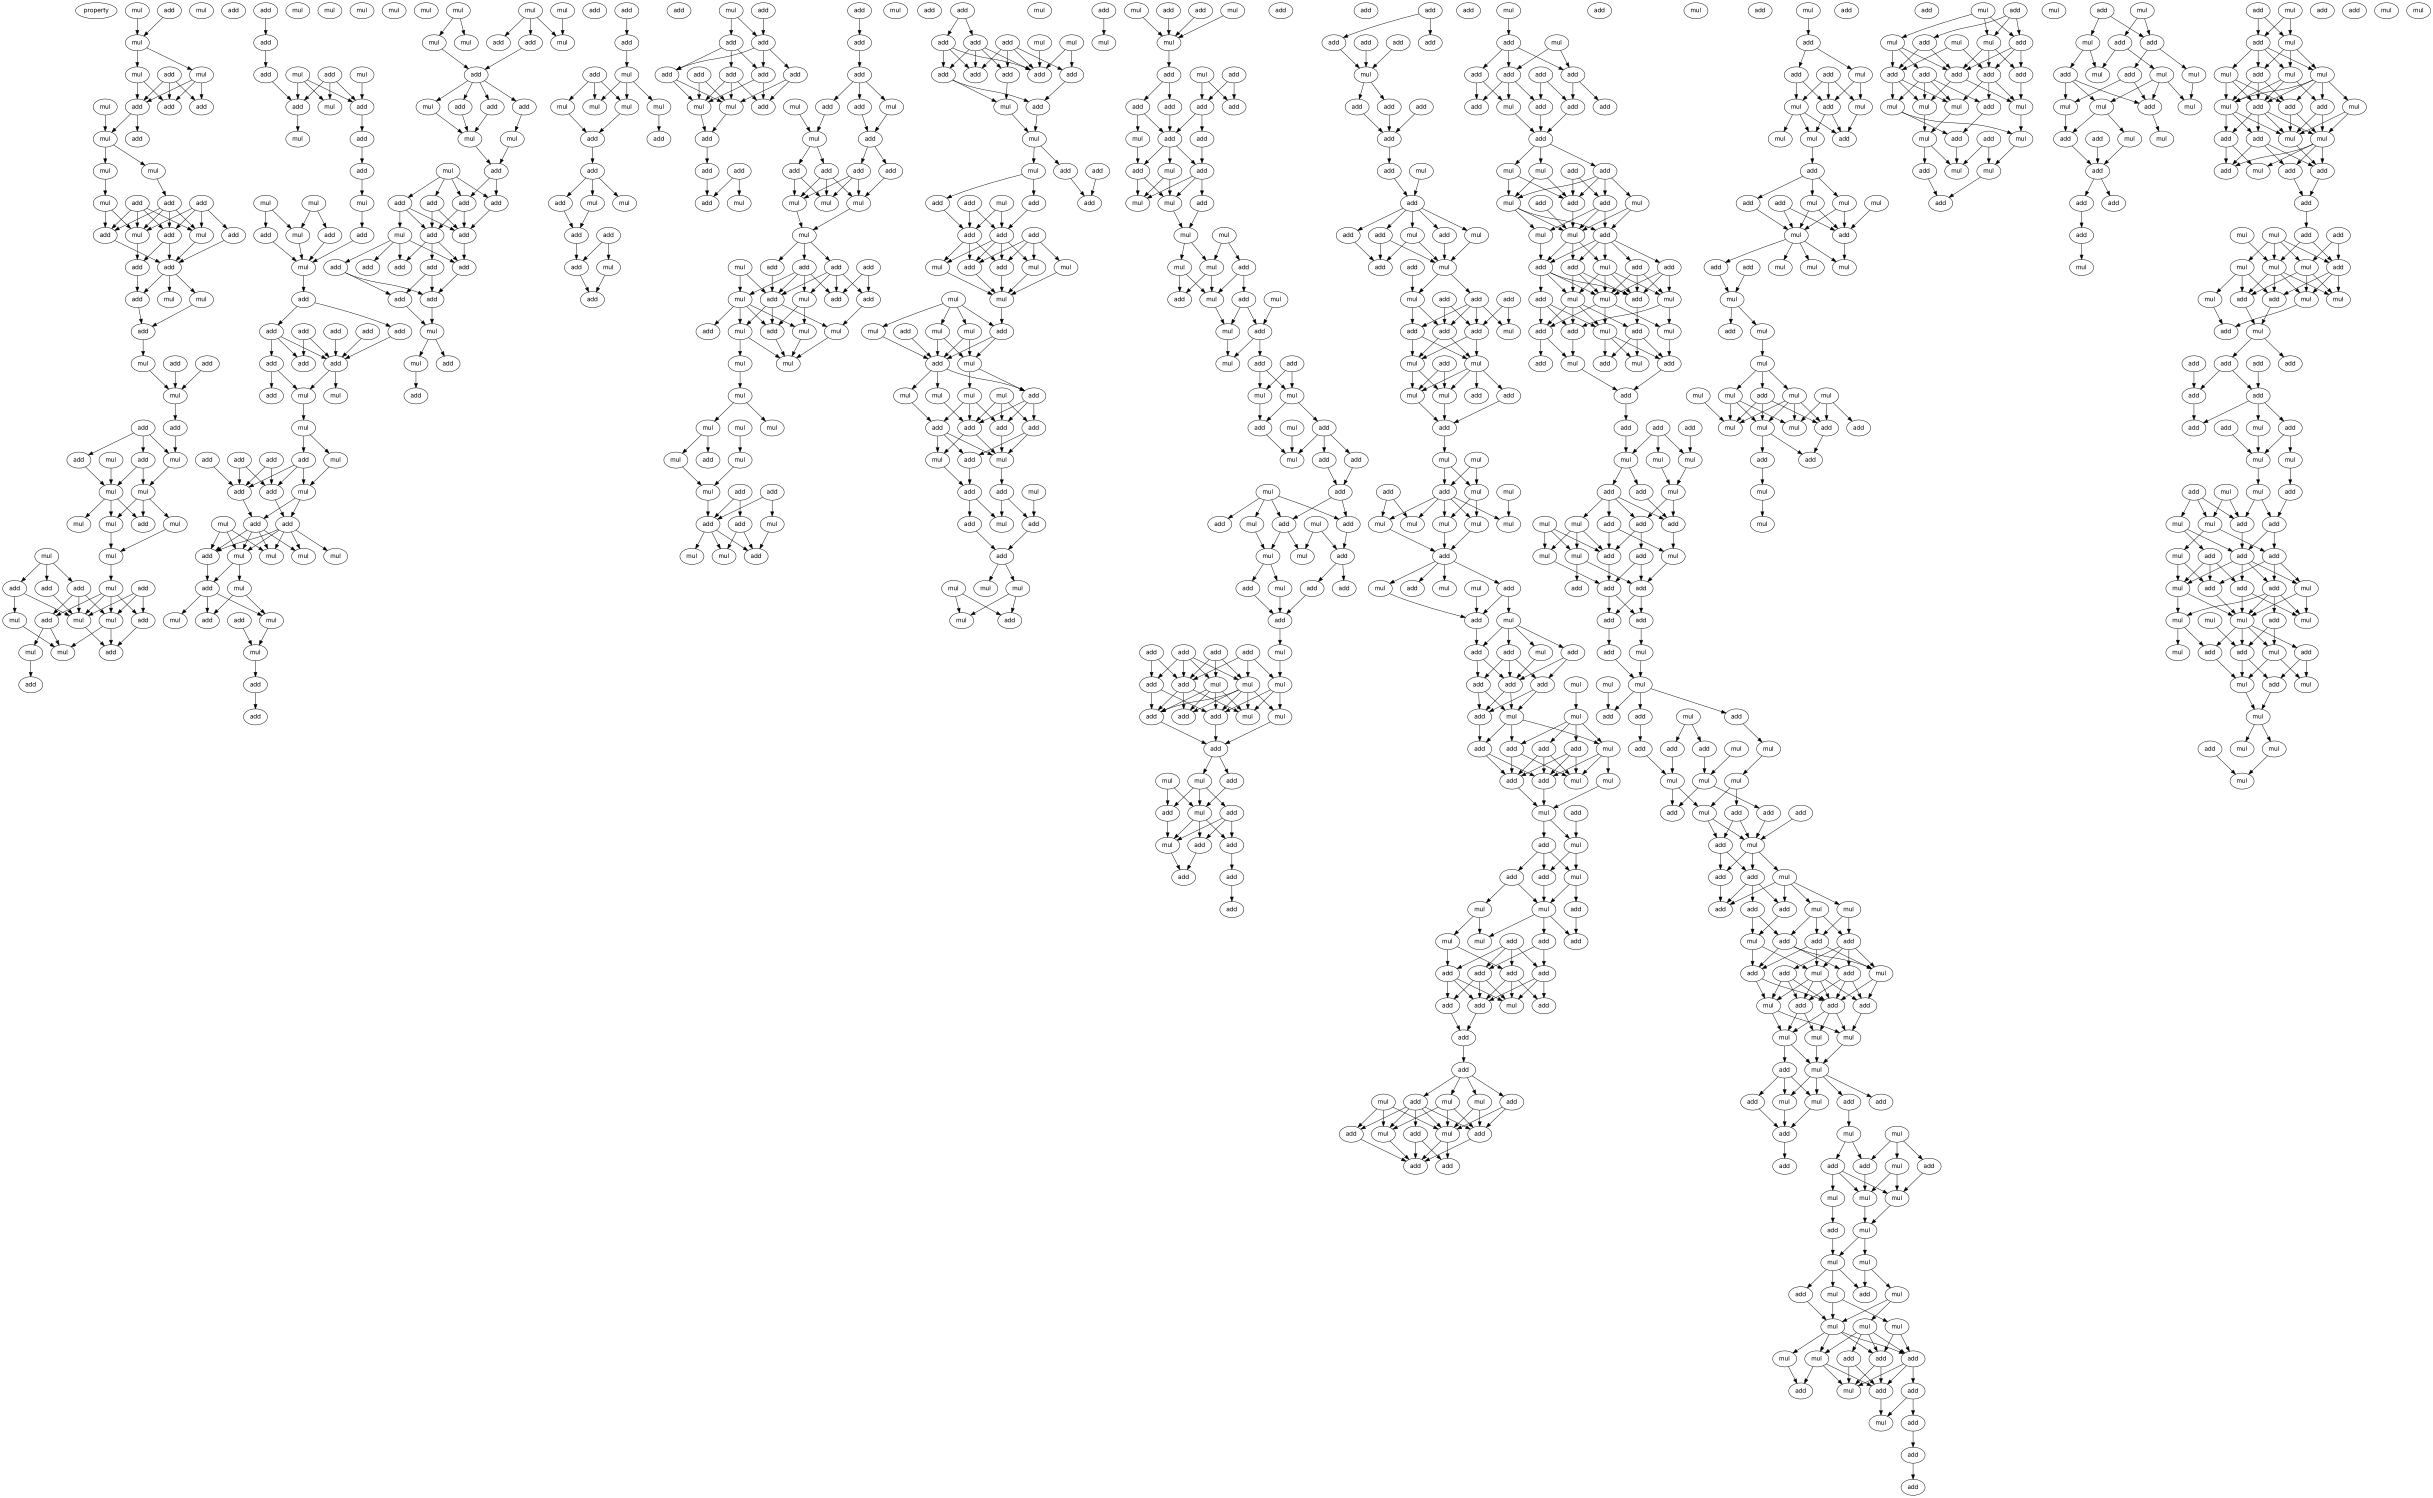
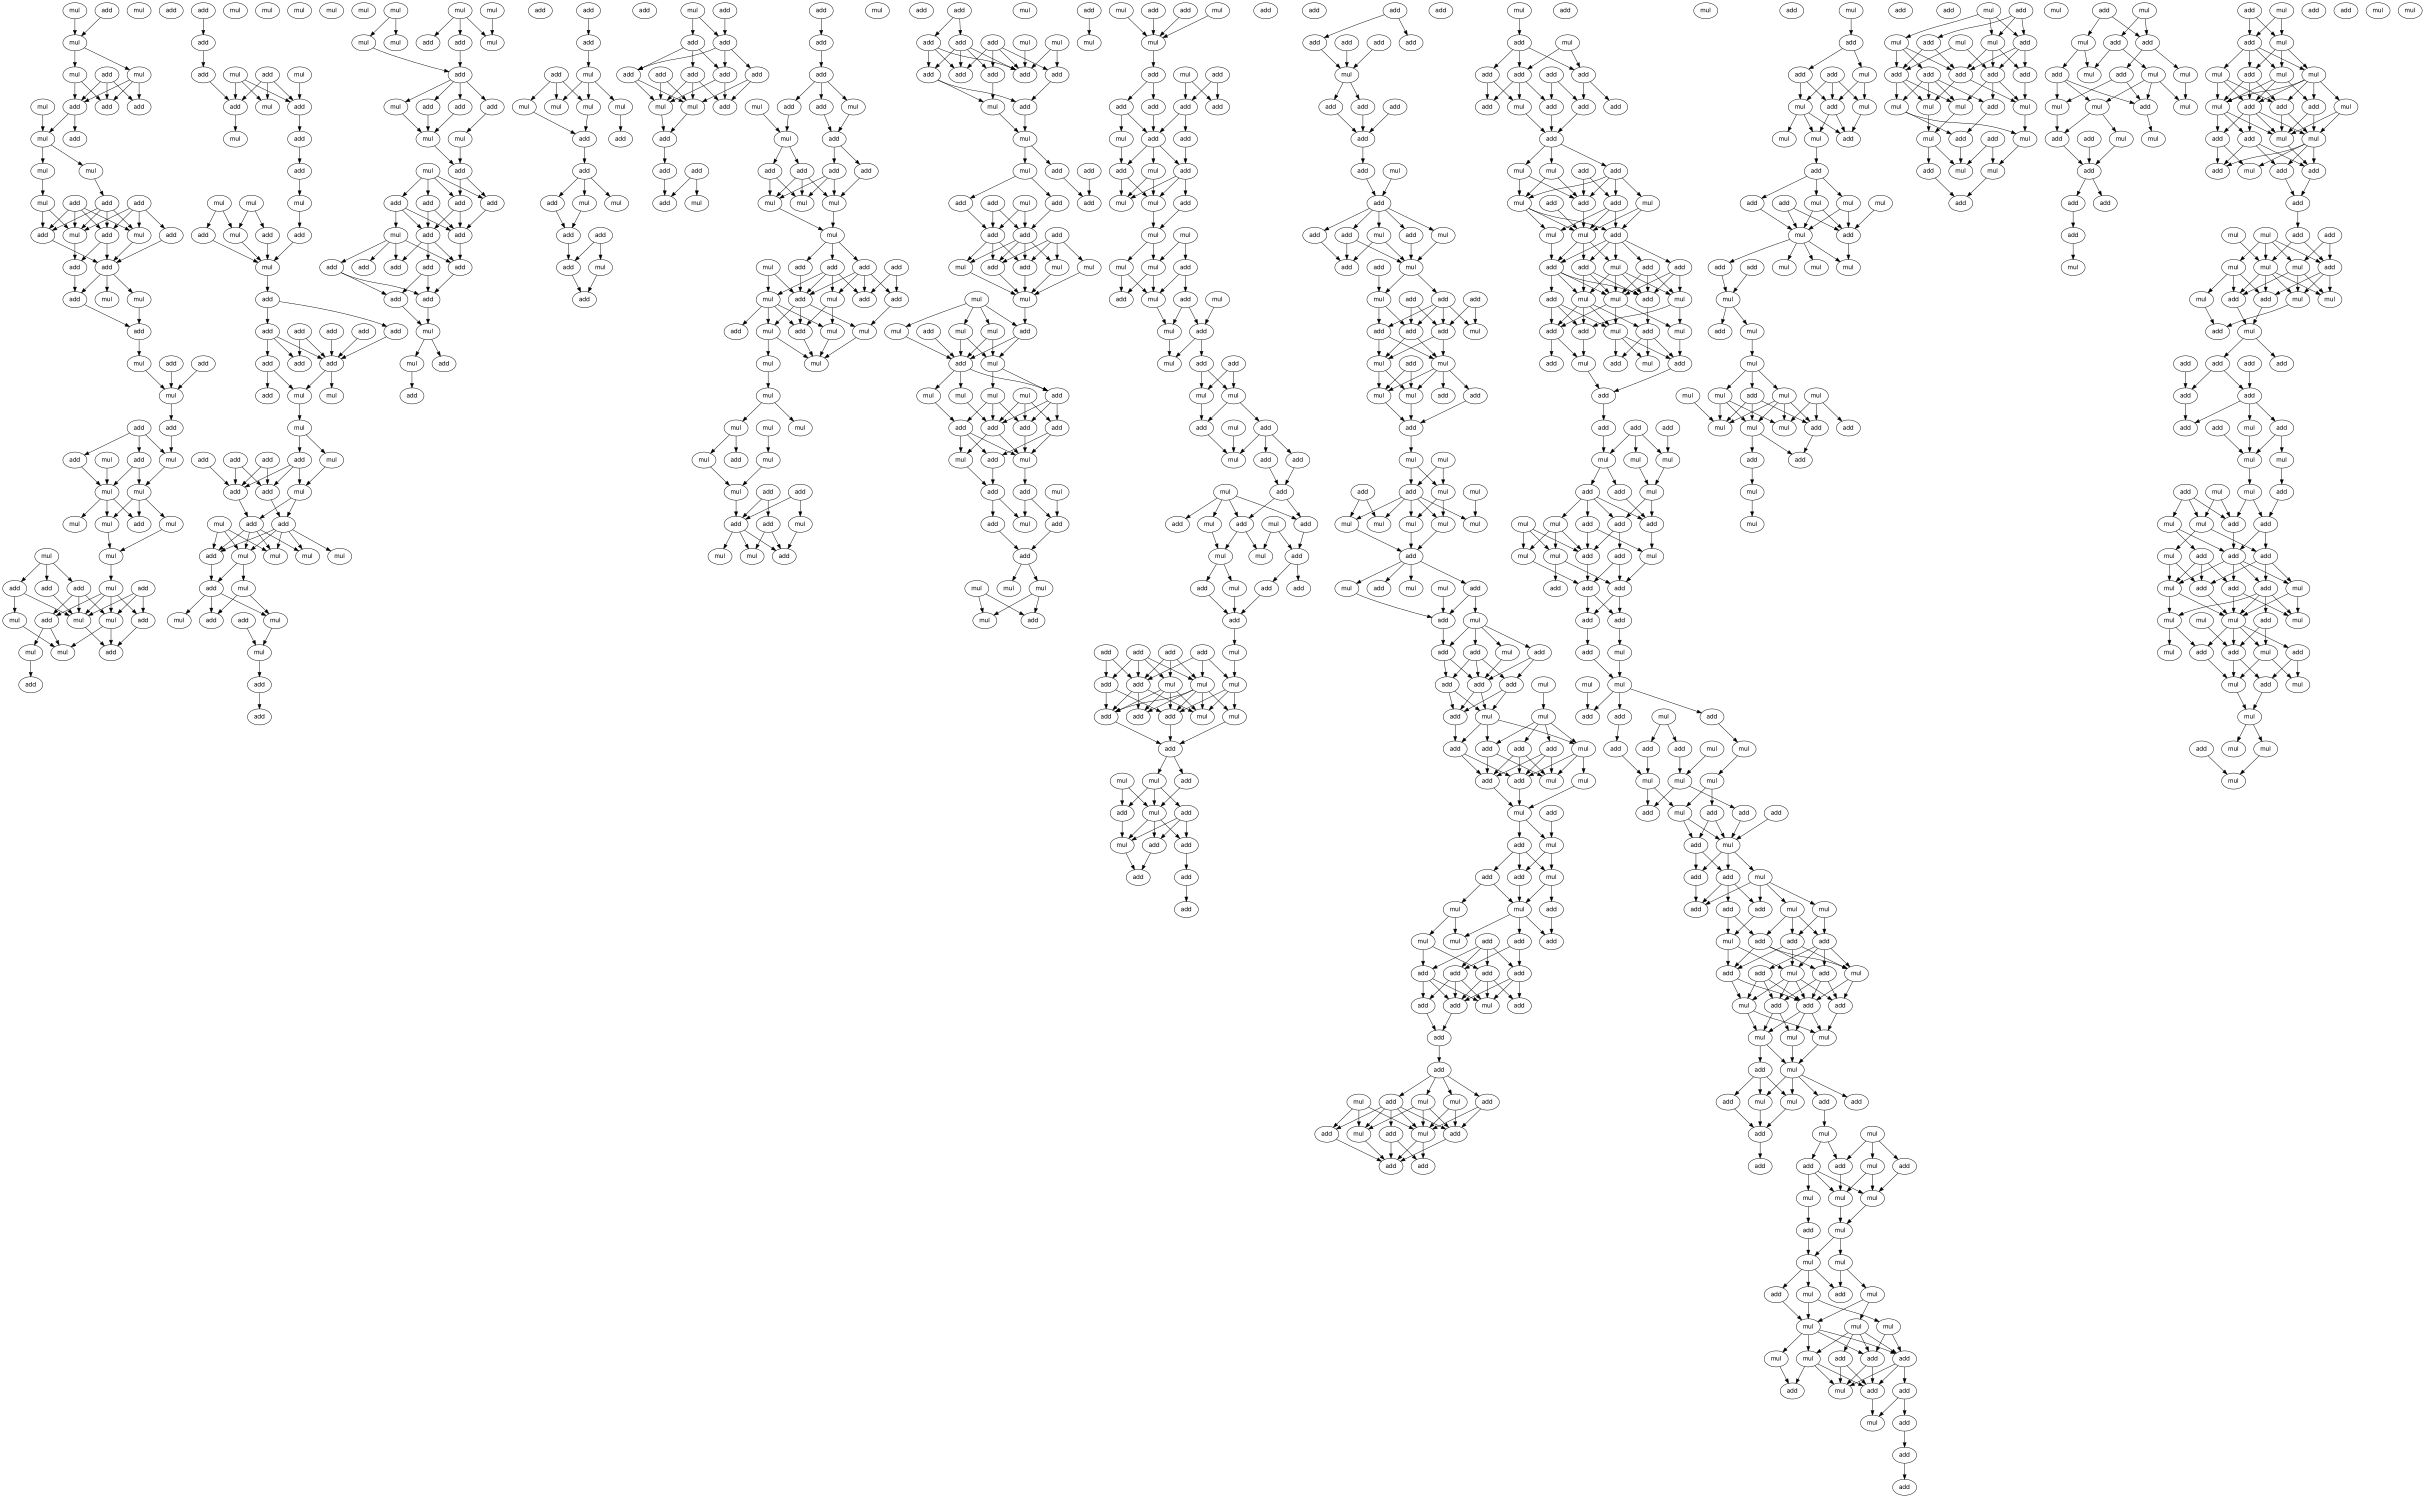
(96, 11) -> none
